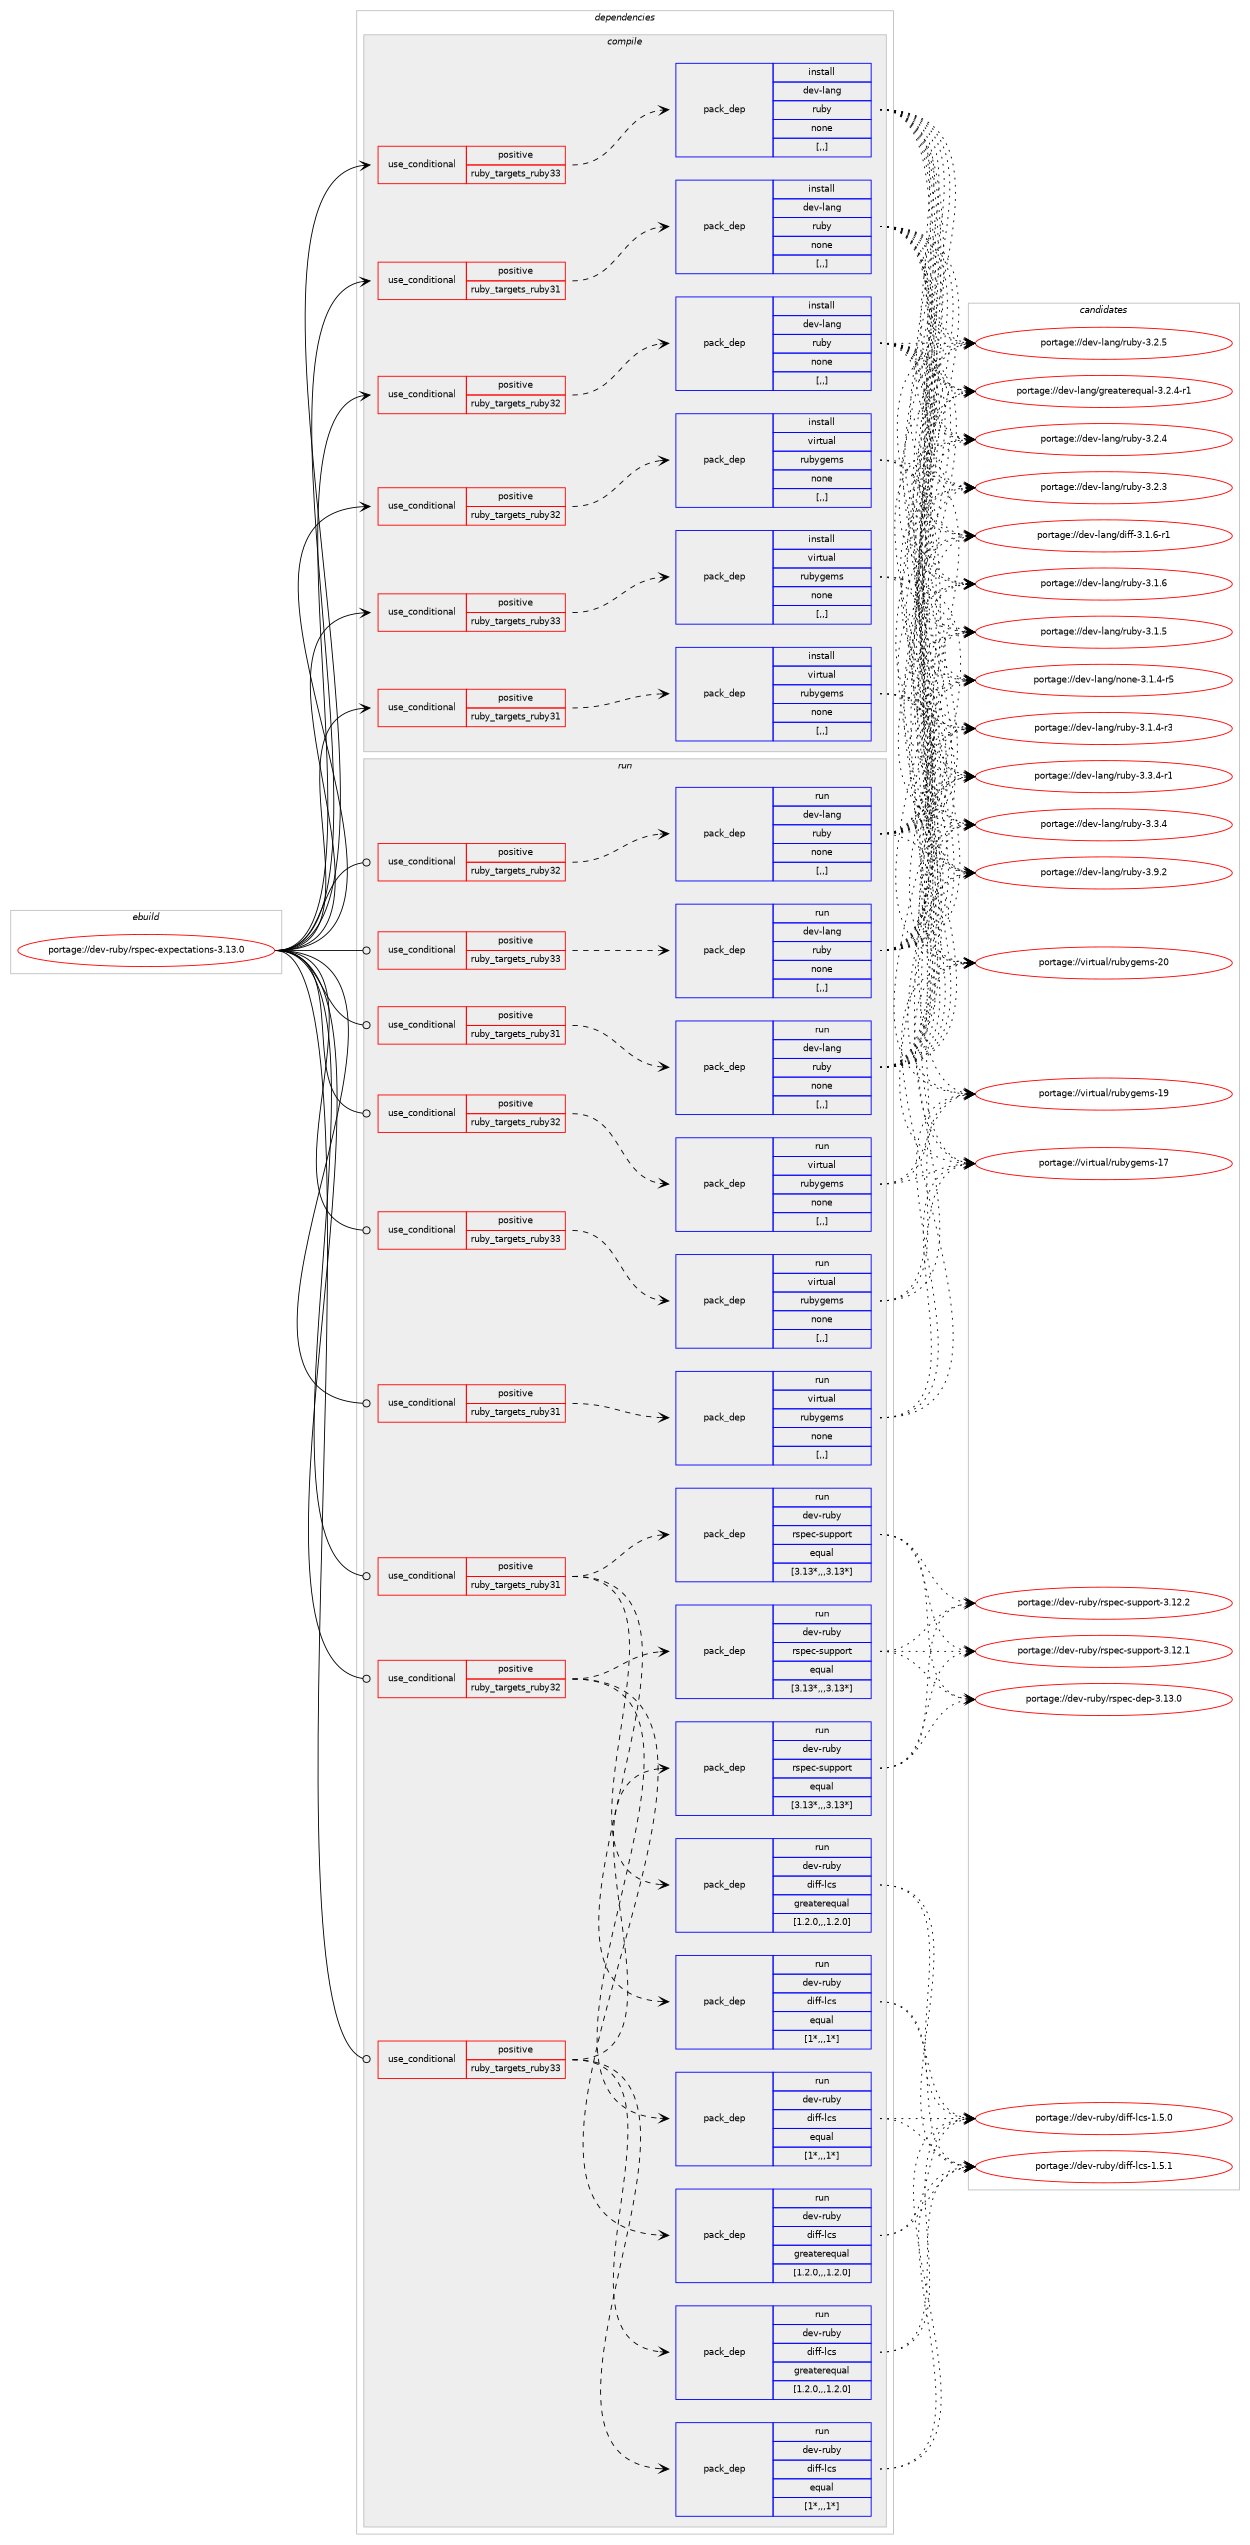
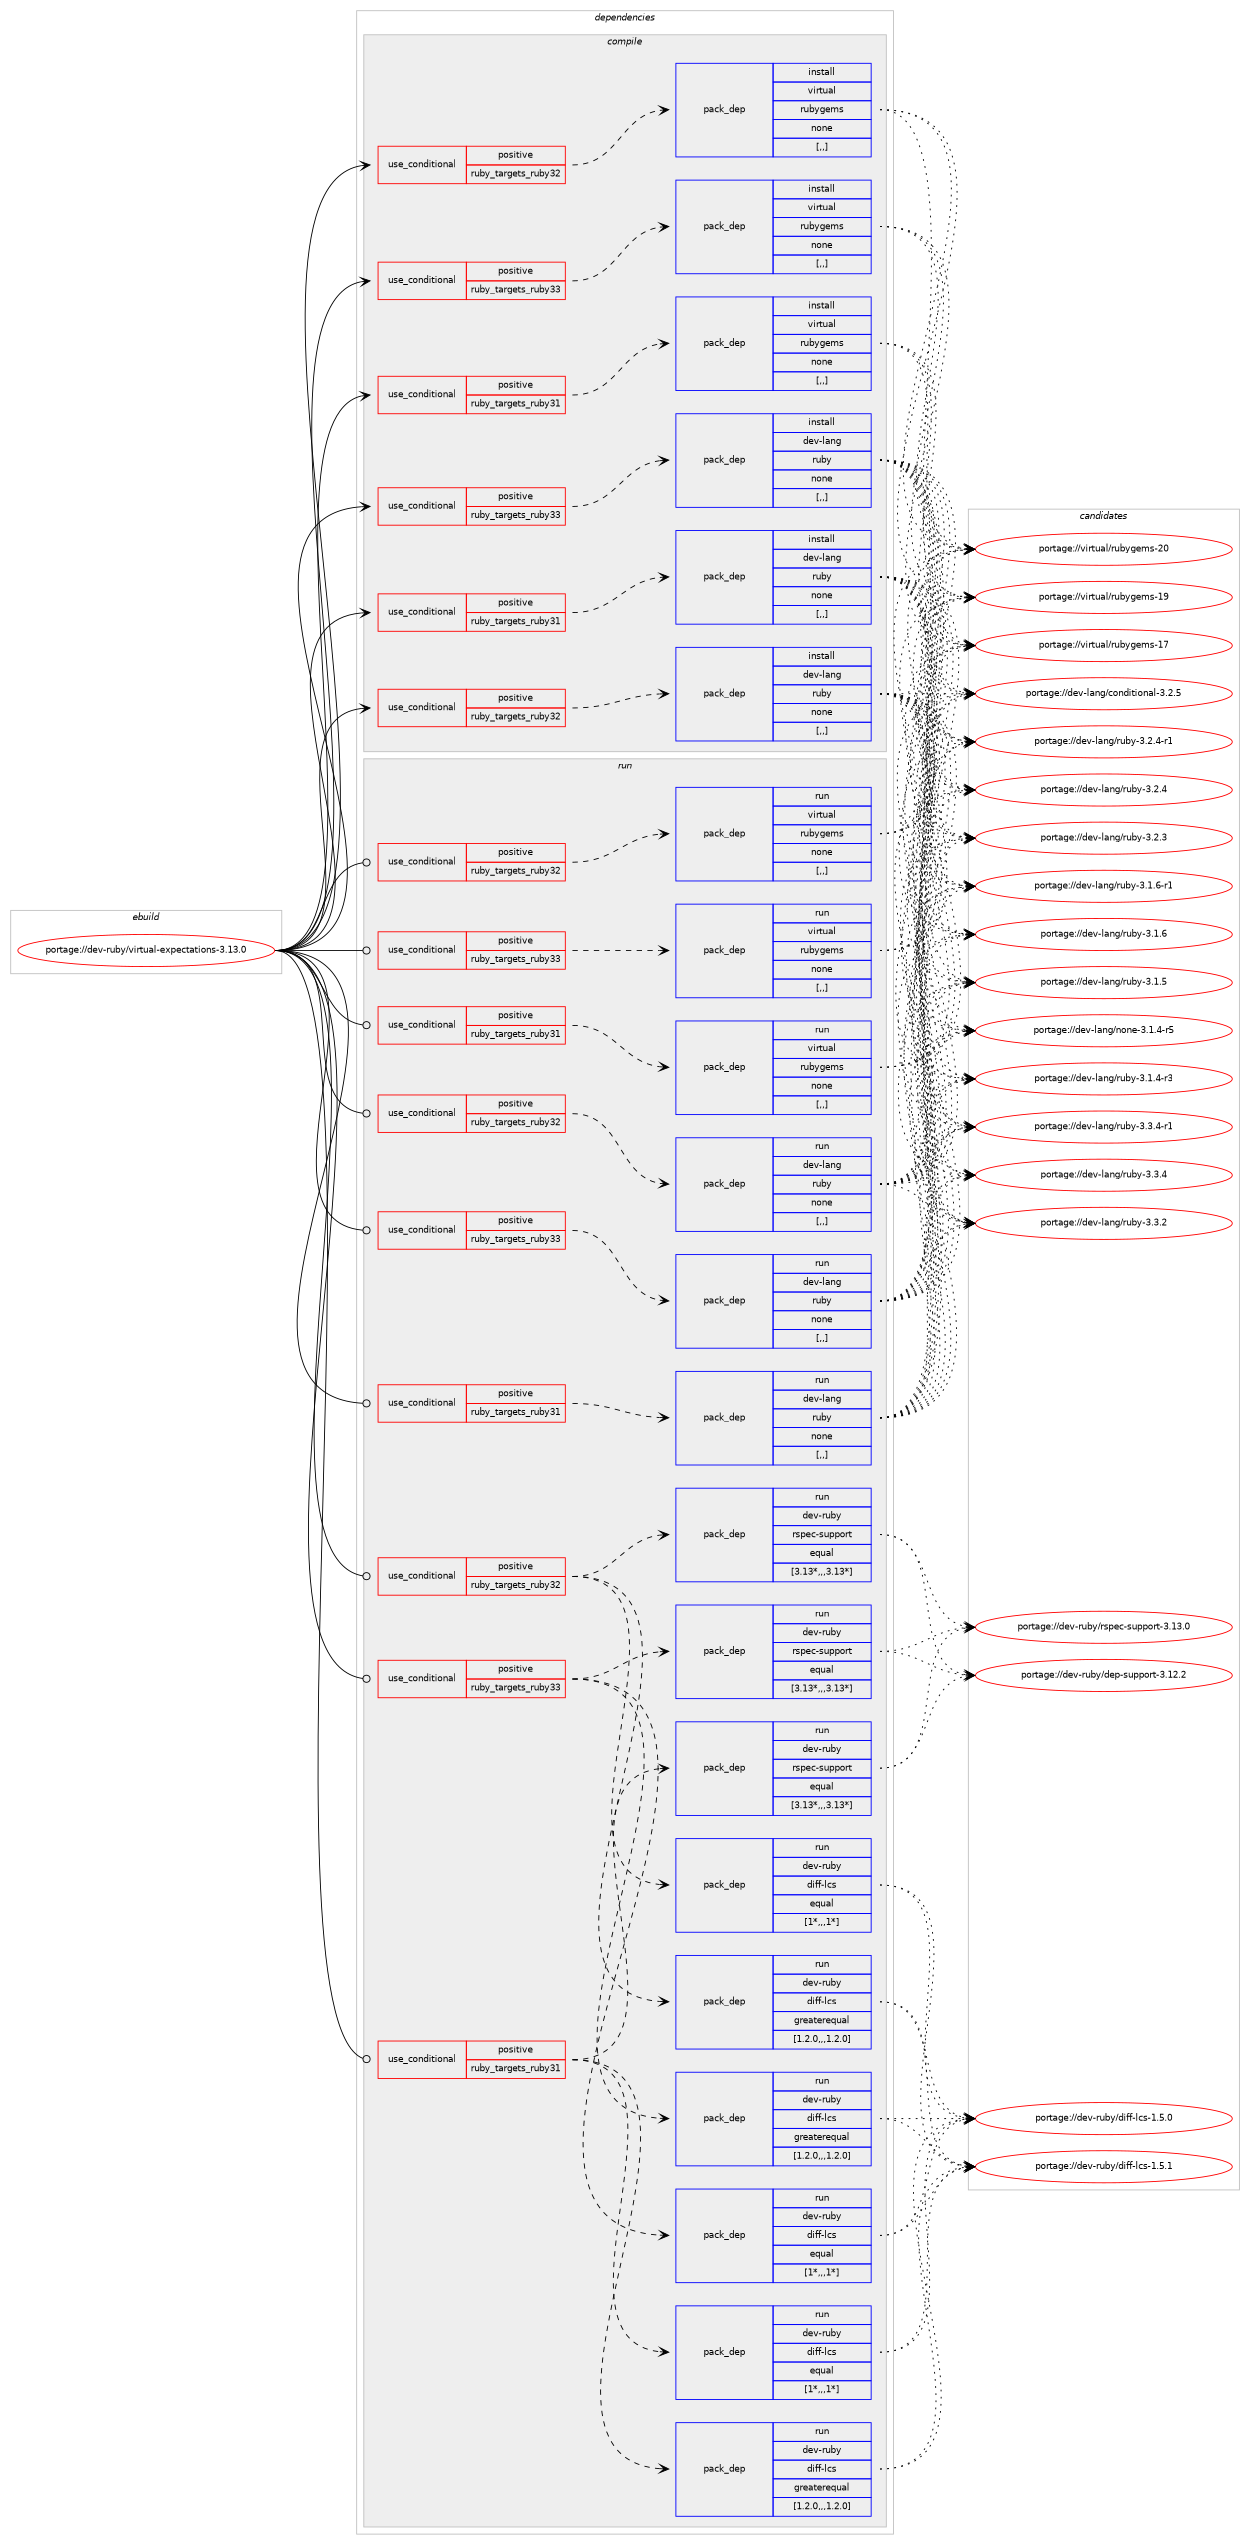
(1104, 343) -> (1104, 694)
(1104, 391) -> (1104, 742)
(1104, 536) -> (1104, 886)
(1104, 873) -> (1104, 1223)
(146, 951) -> (146, 951)
(1104, 1603) -> (1104, 1675)
(1104, 1651) -> none
(1104, 1700) -> (1104, 1627)
